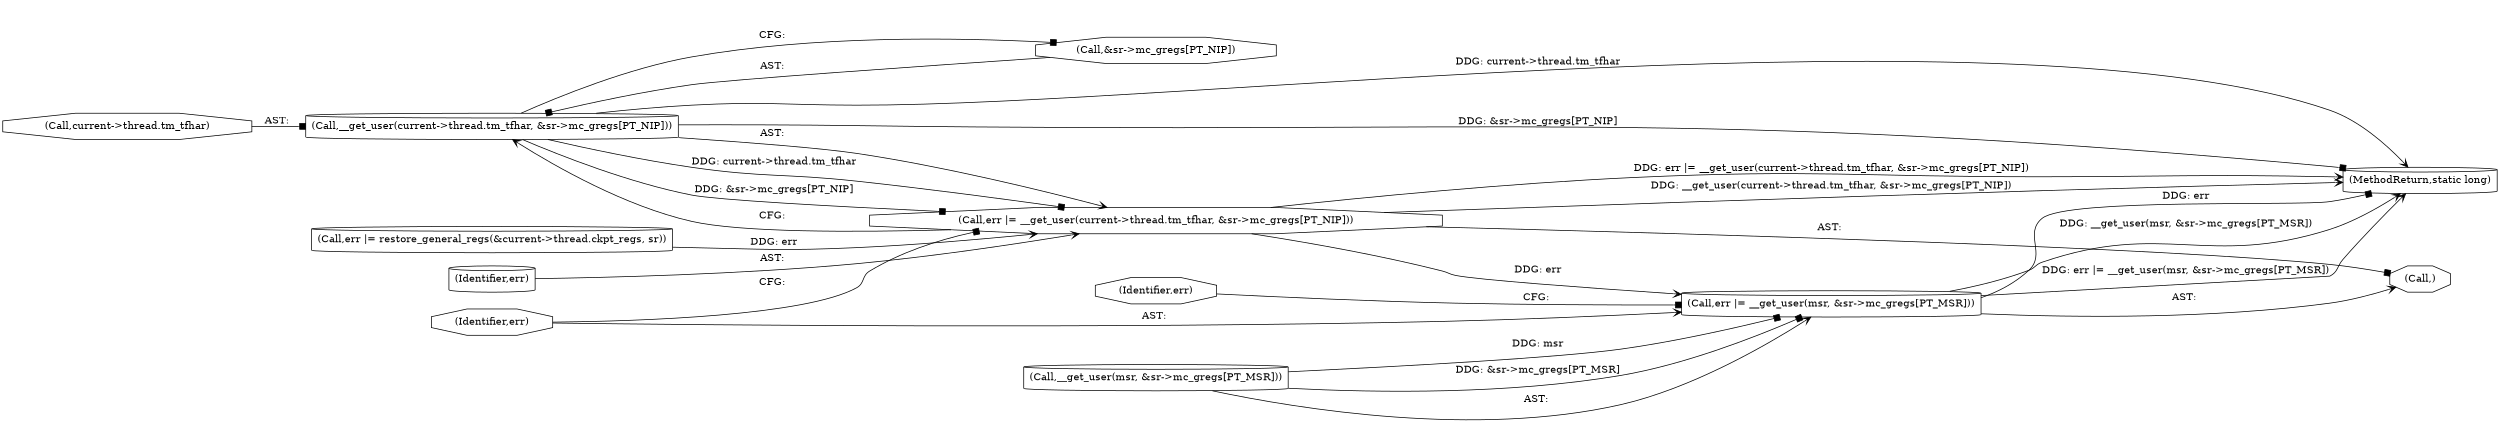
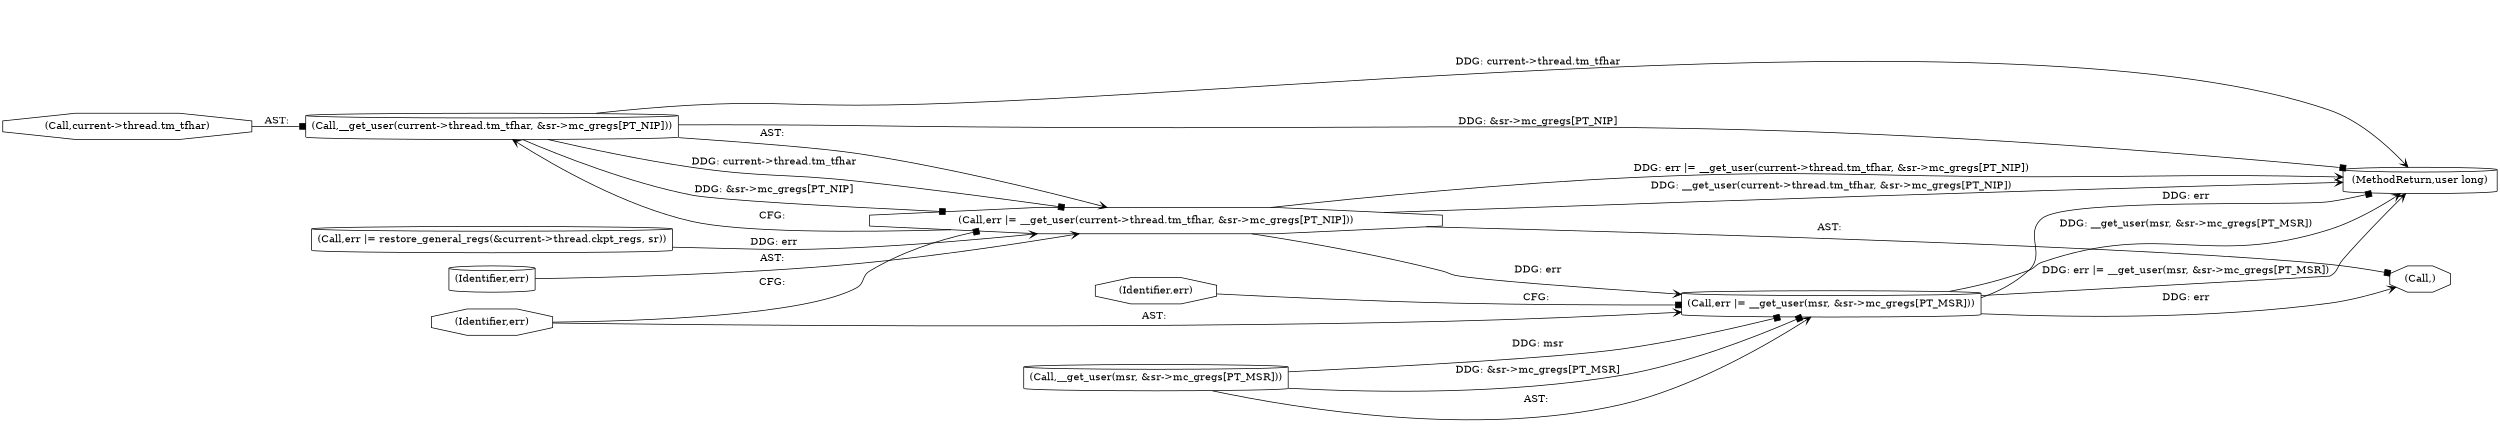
(1156, 50) -> none
(2420, 180) -> (2420, 180)
(2186, 298) -> (2186, 298)
